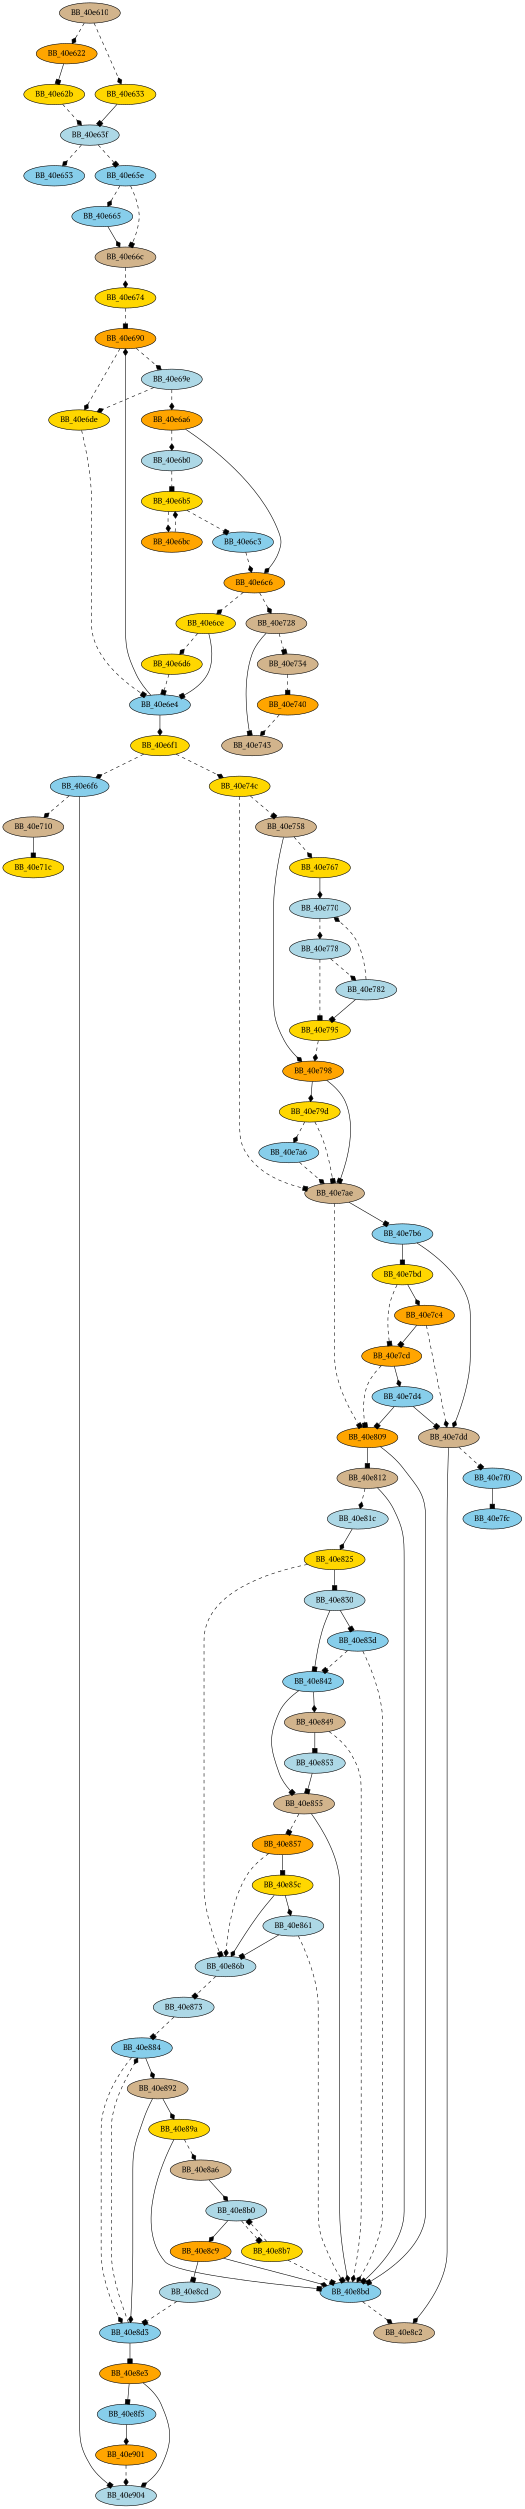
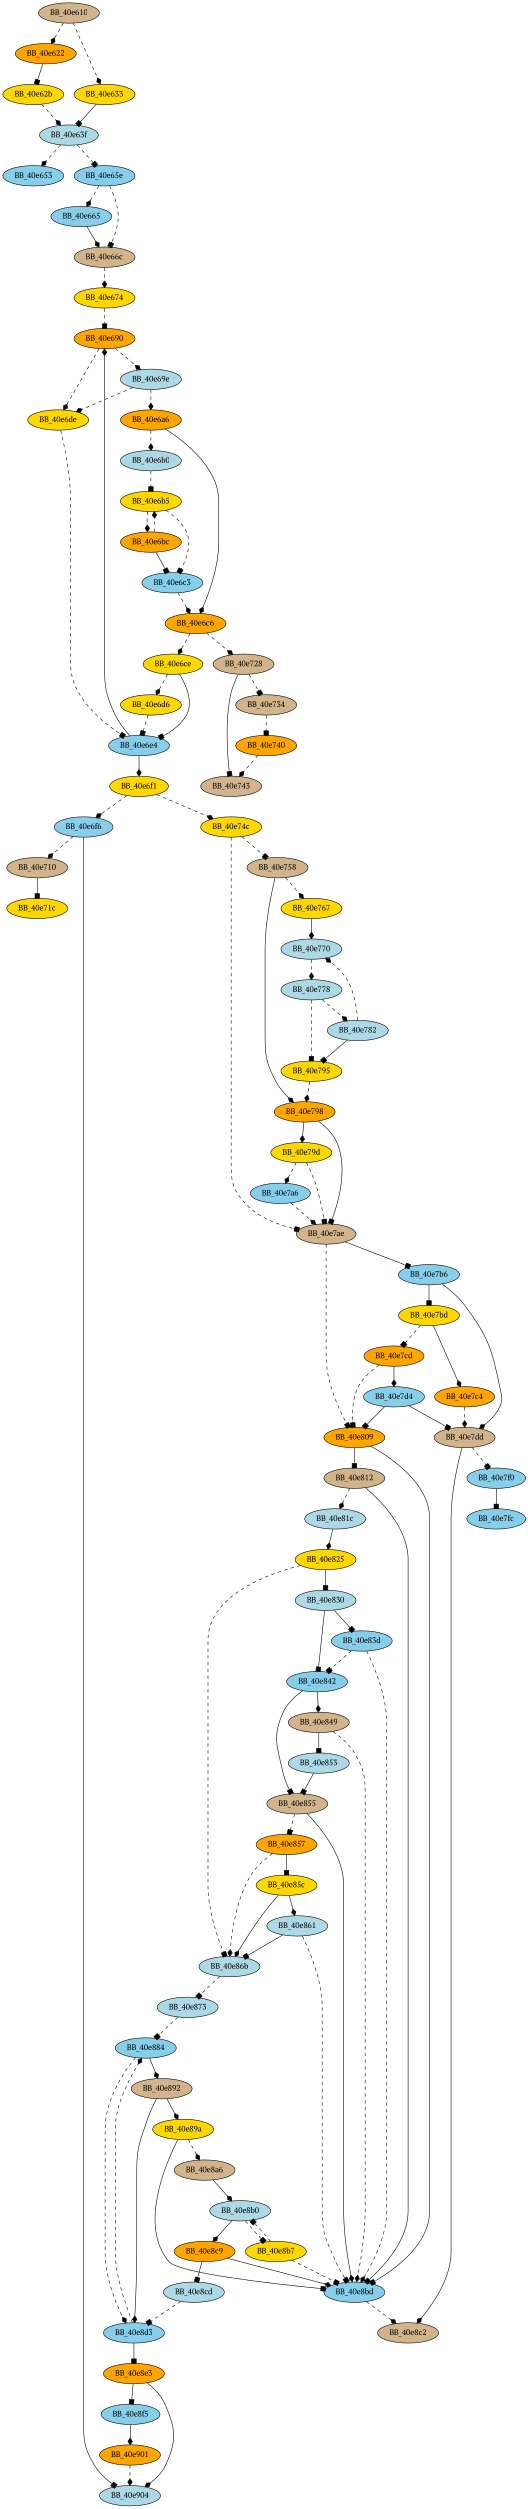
none -> (160, 560)
(410, 1334) -> none
